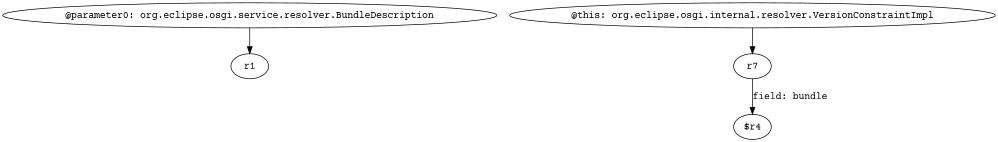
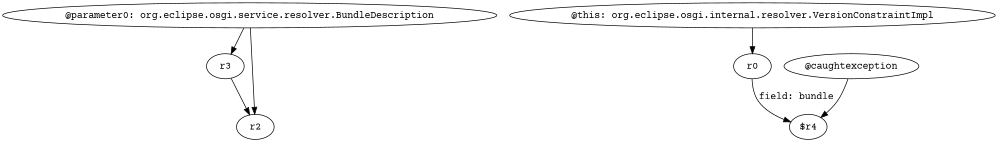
(250, 66) -> (225, 66)
(752, 66) -> (752, 66)
none -> (851, 66)
none -> (255, 127)
